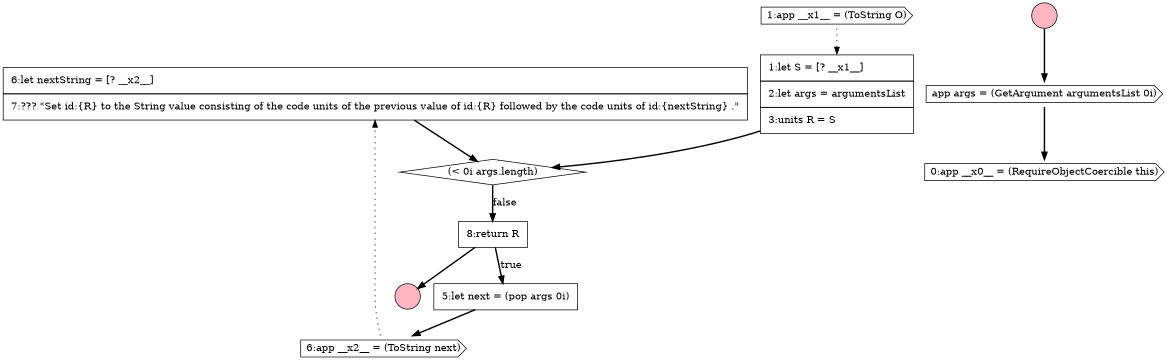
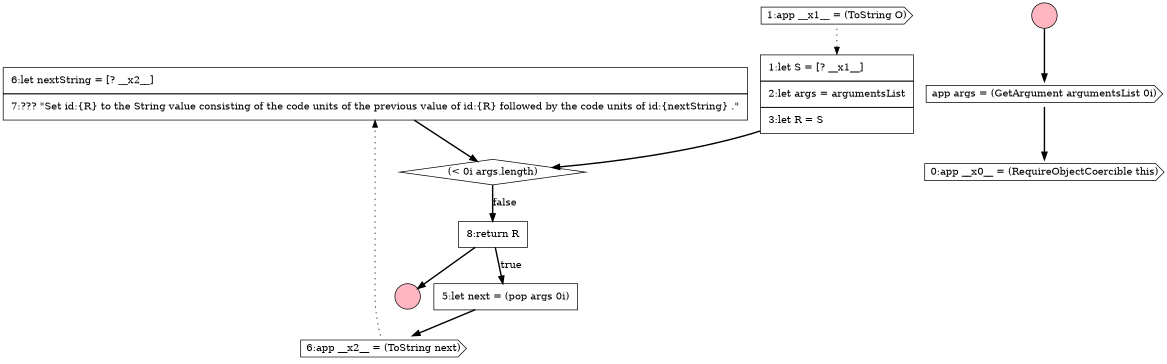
(802, 120) -> (796, 120)
